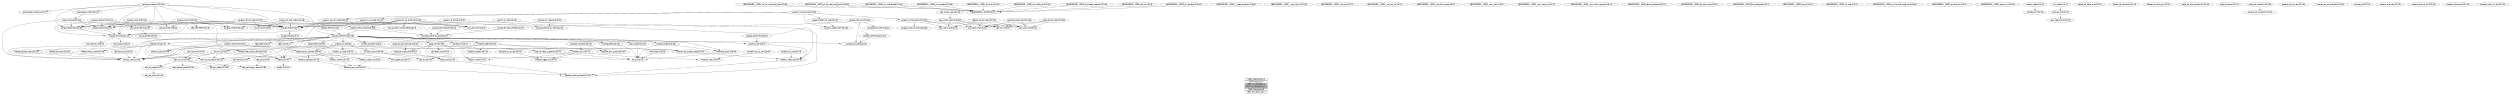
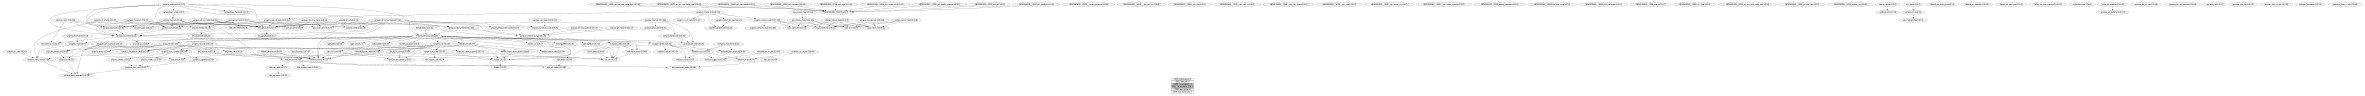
(124, 23) -> (58, 32)
